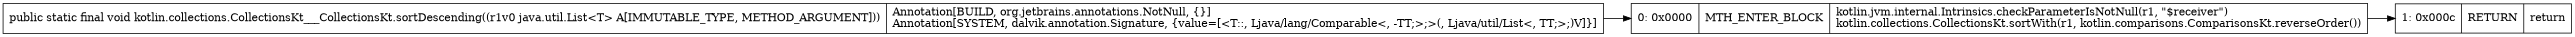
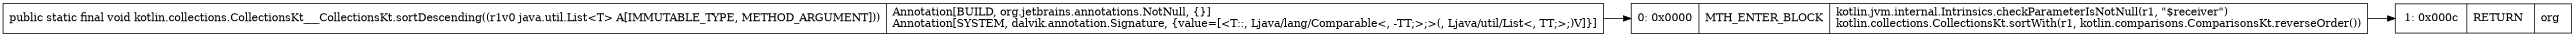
(2548, 18) -> (2550, 18)
